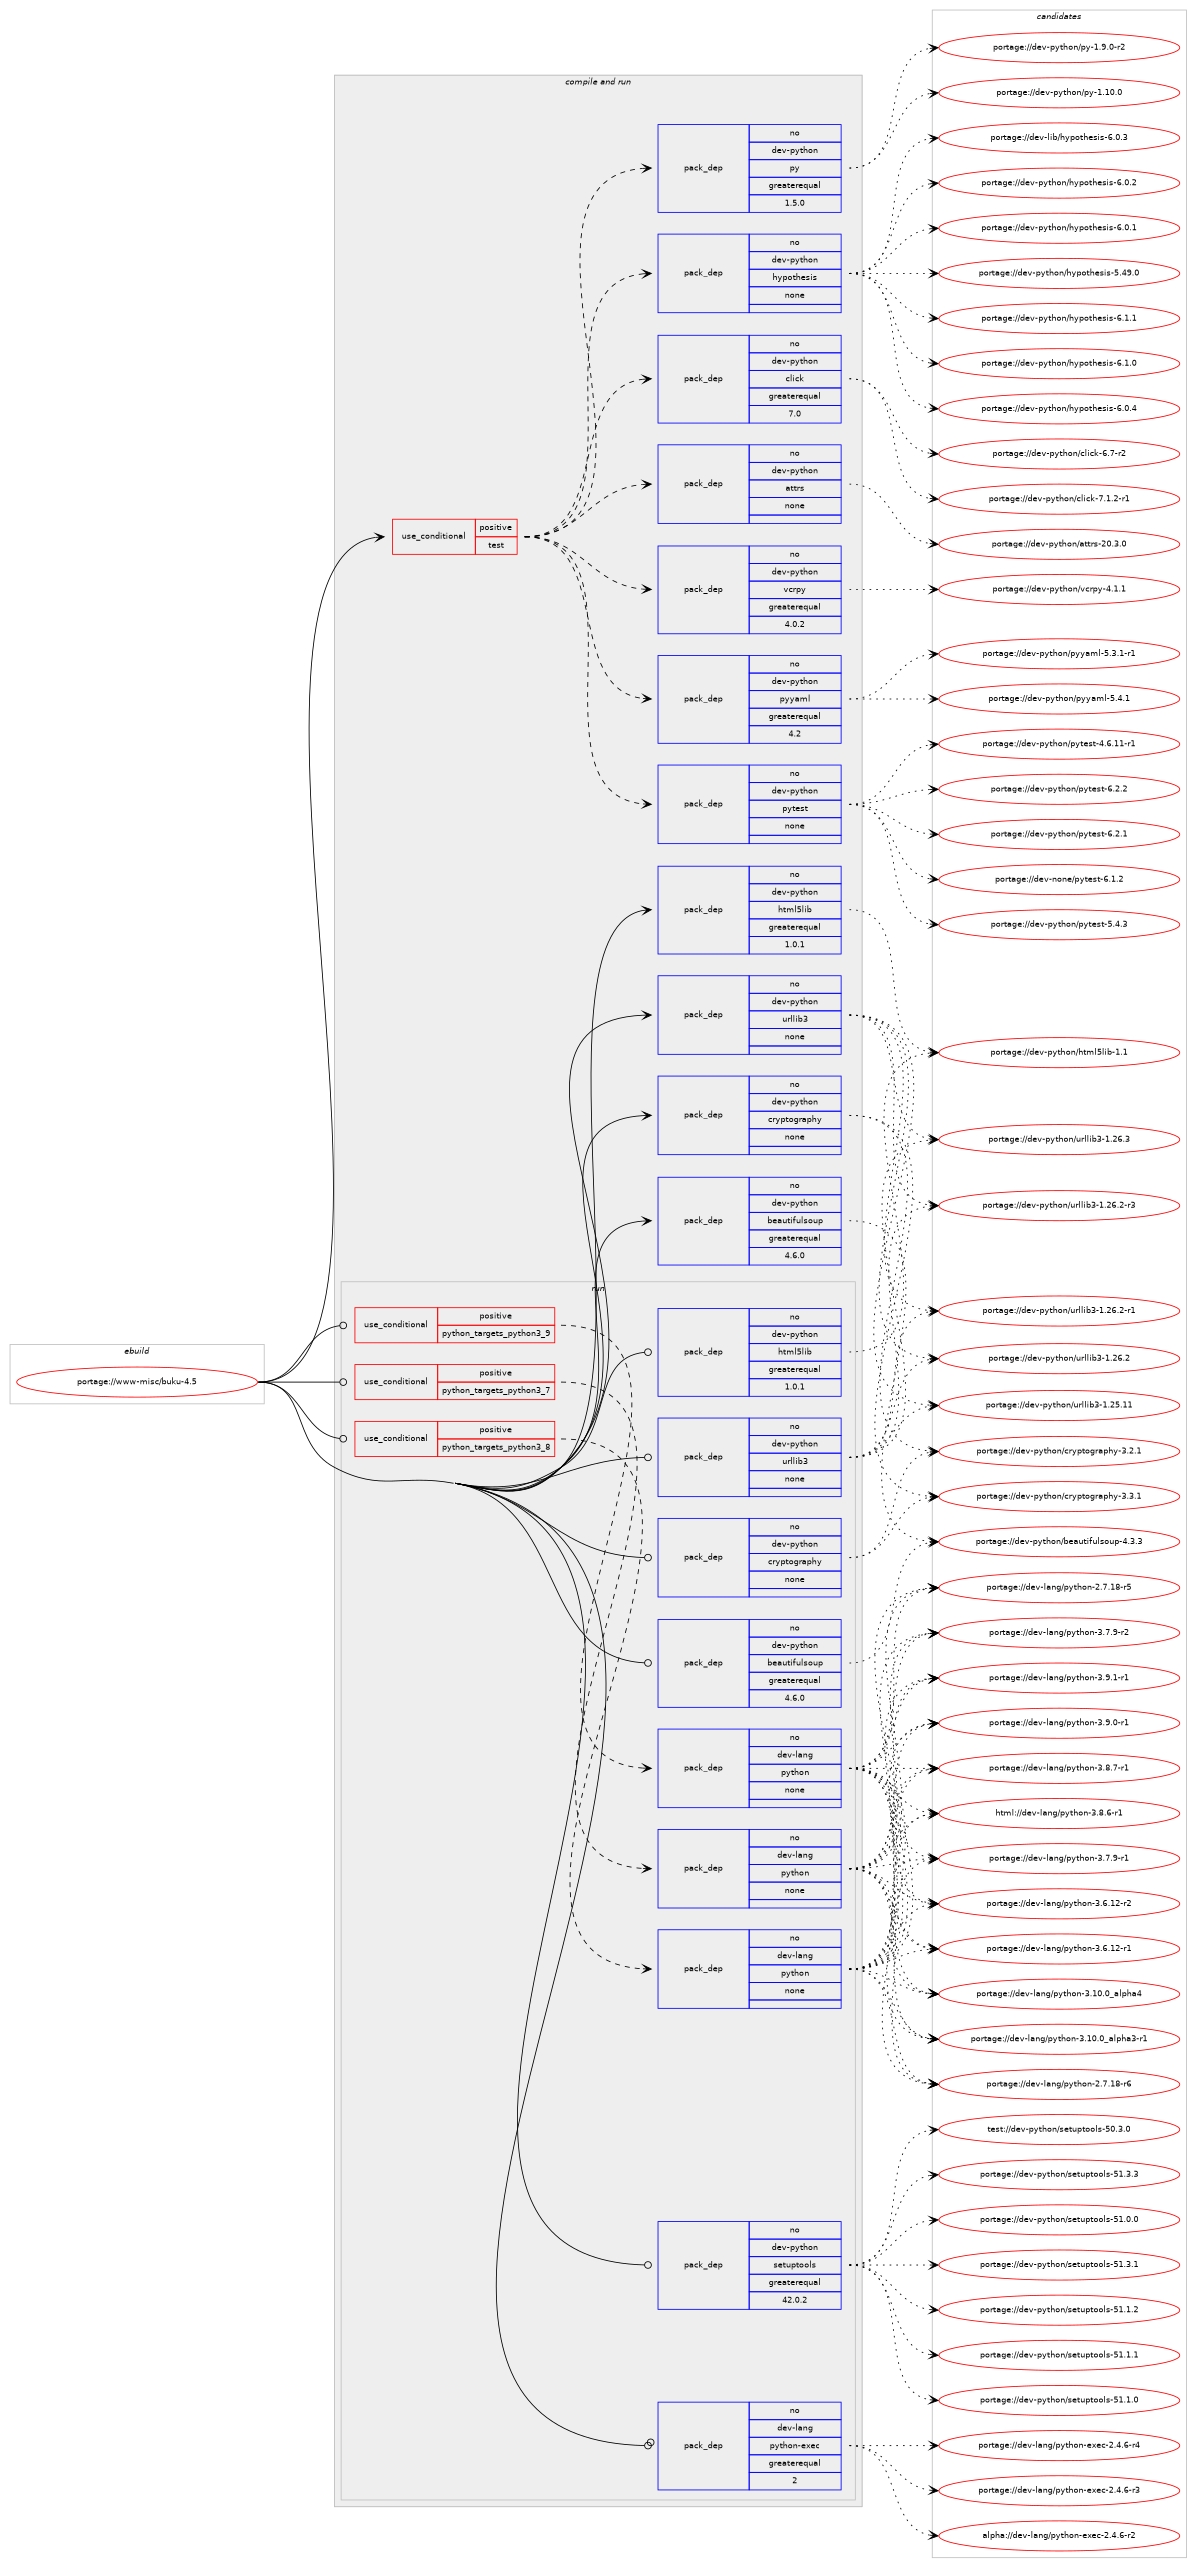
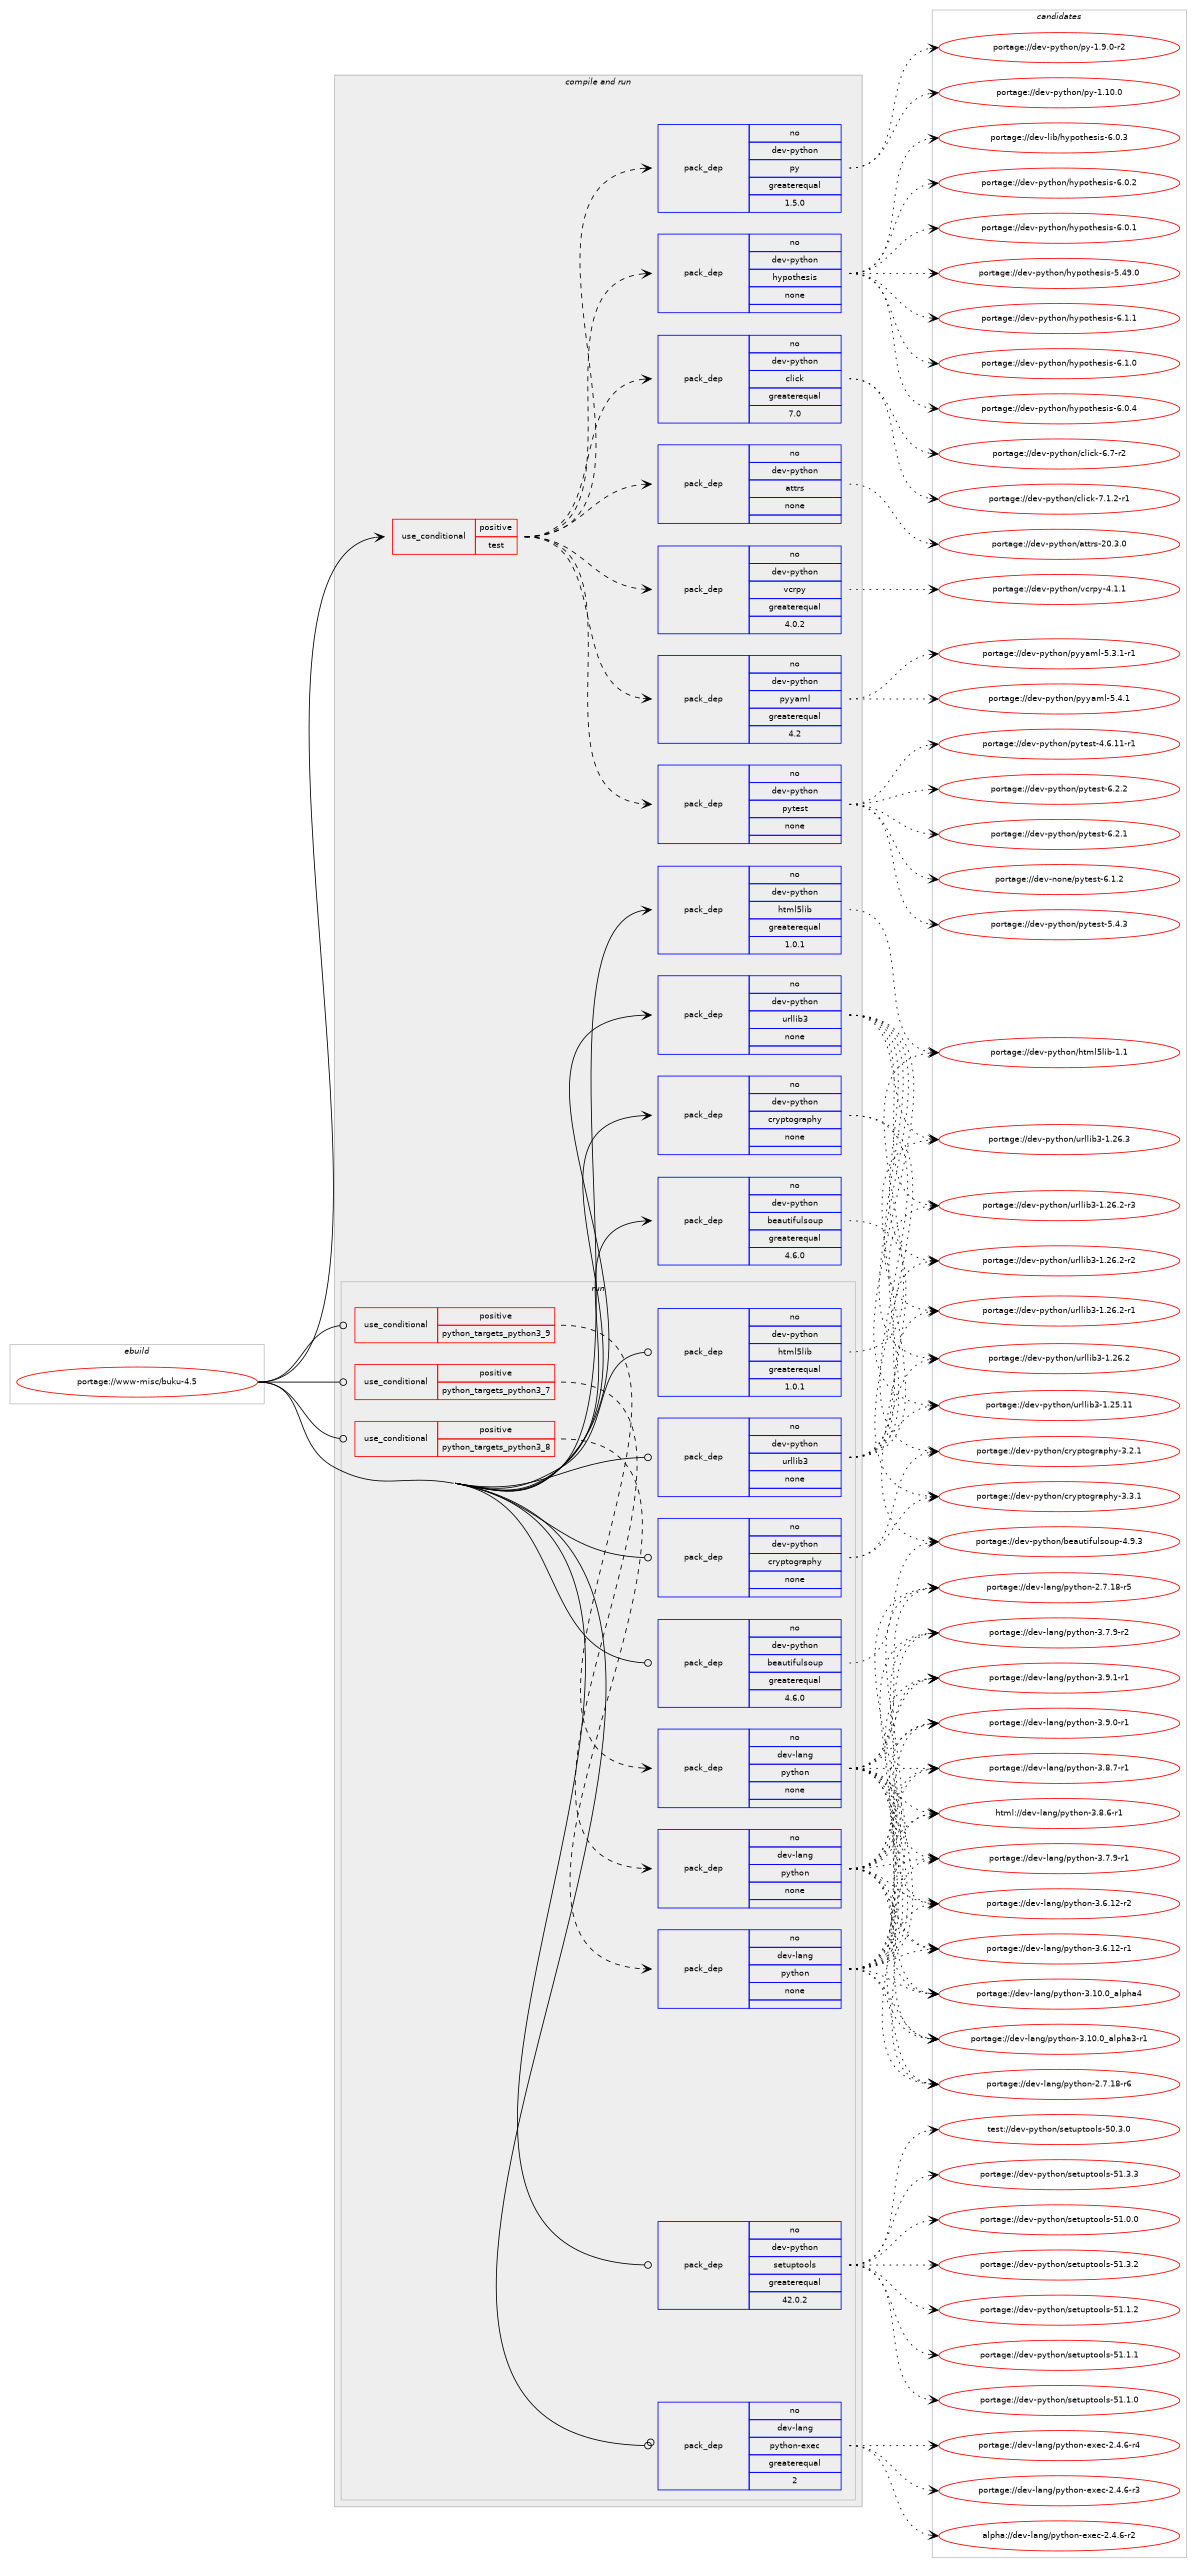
none -> (1059, 1261)
(1059, 1542) -> (1059, 1542)
(1059, 2265) -> (1059, 2265)
